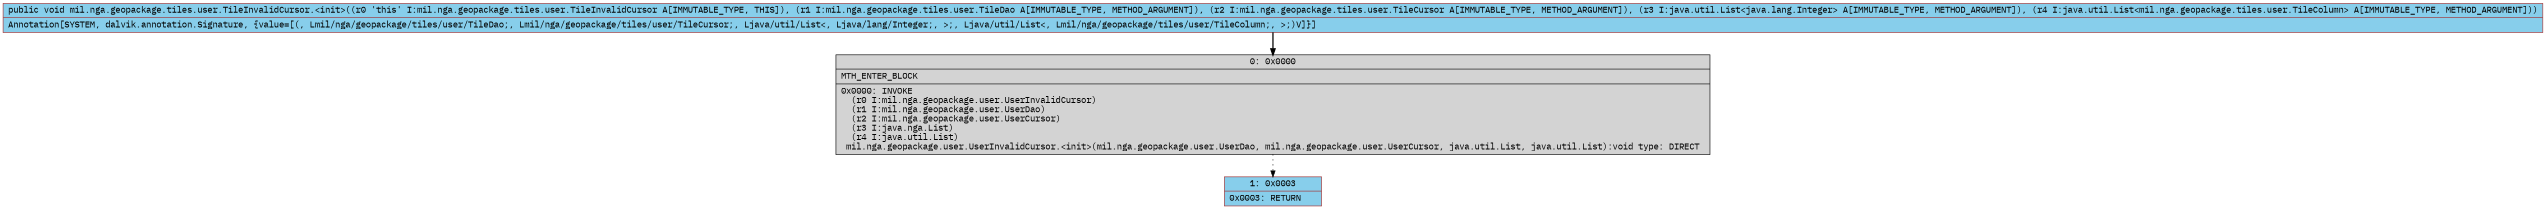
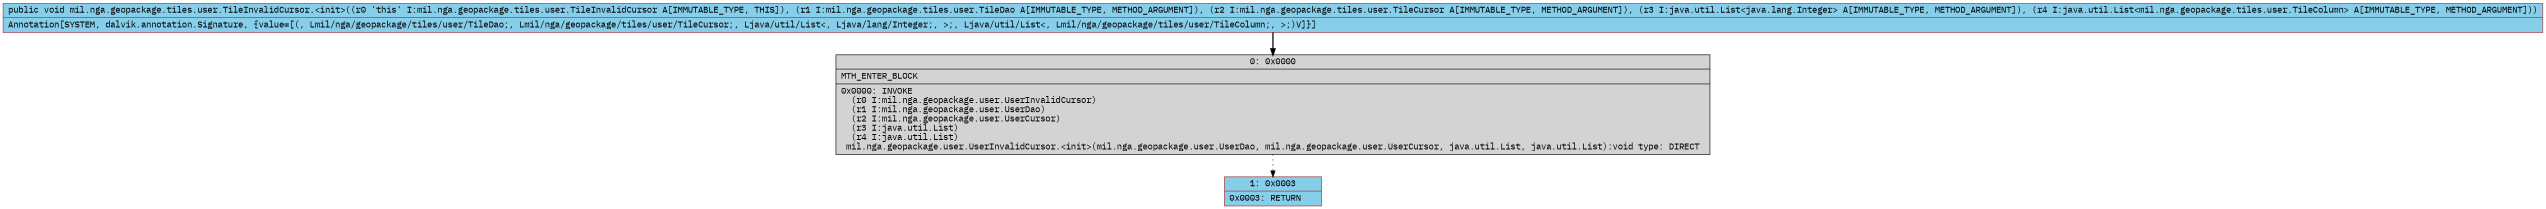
(897, 128) -> (900, 128)
